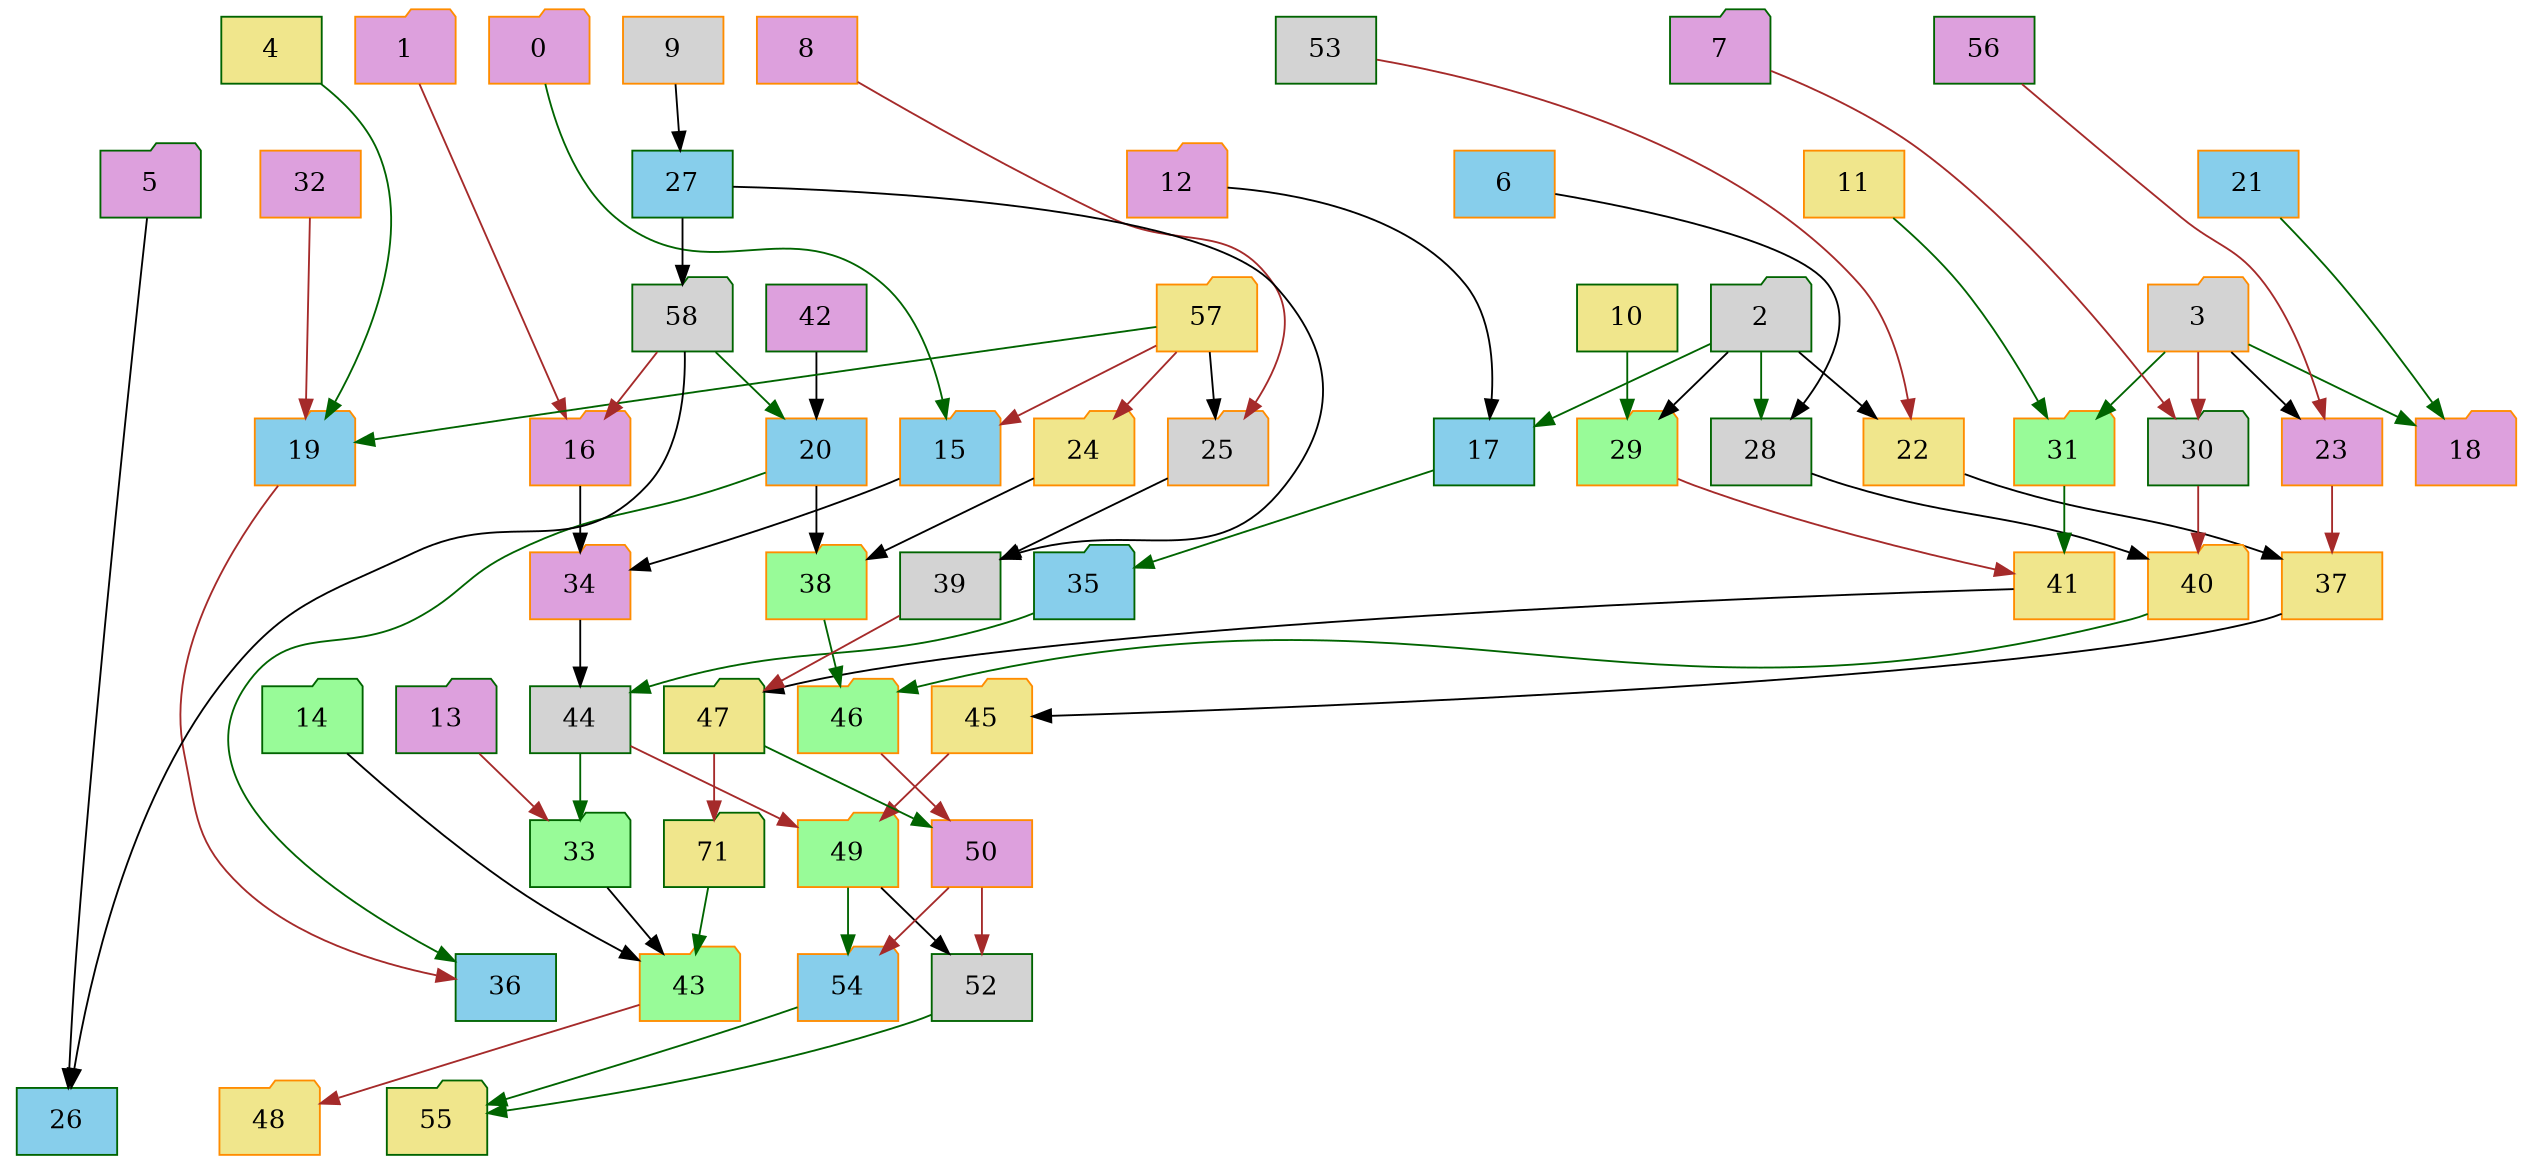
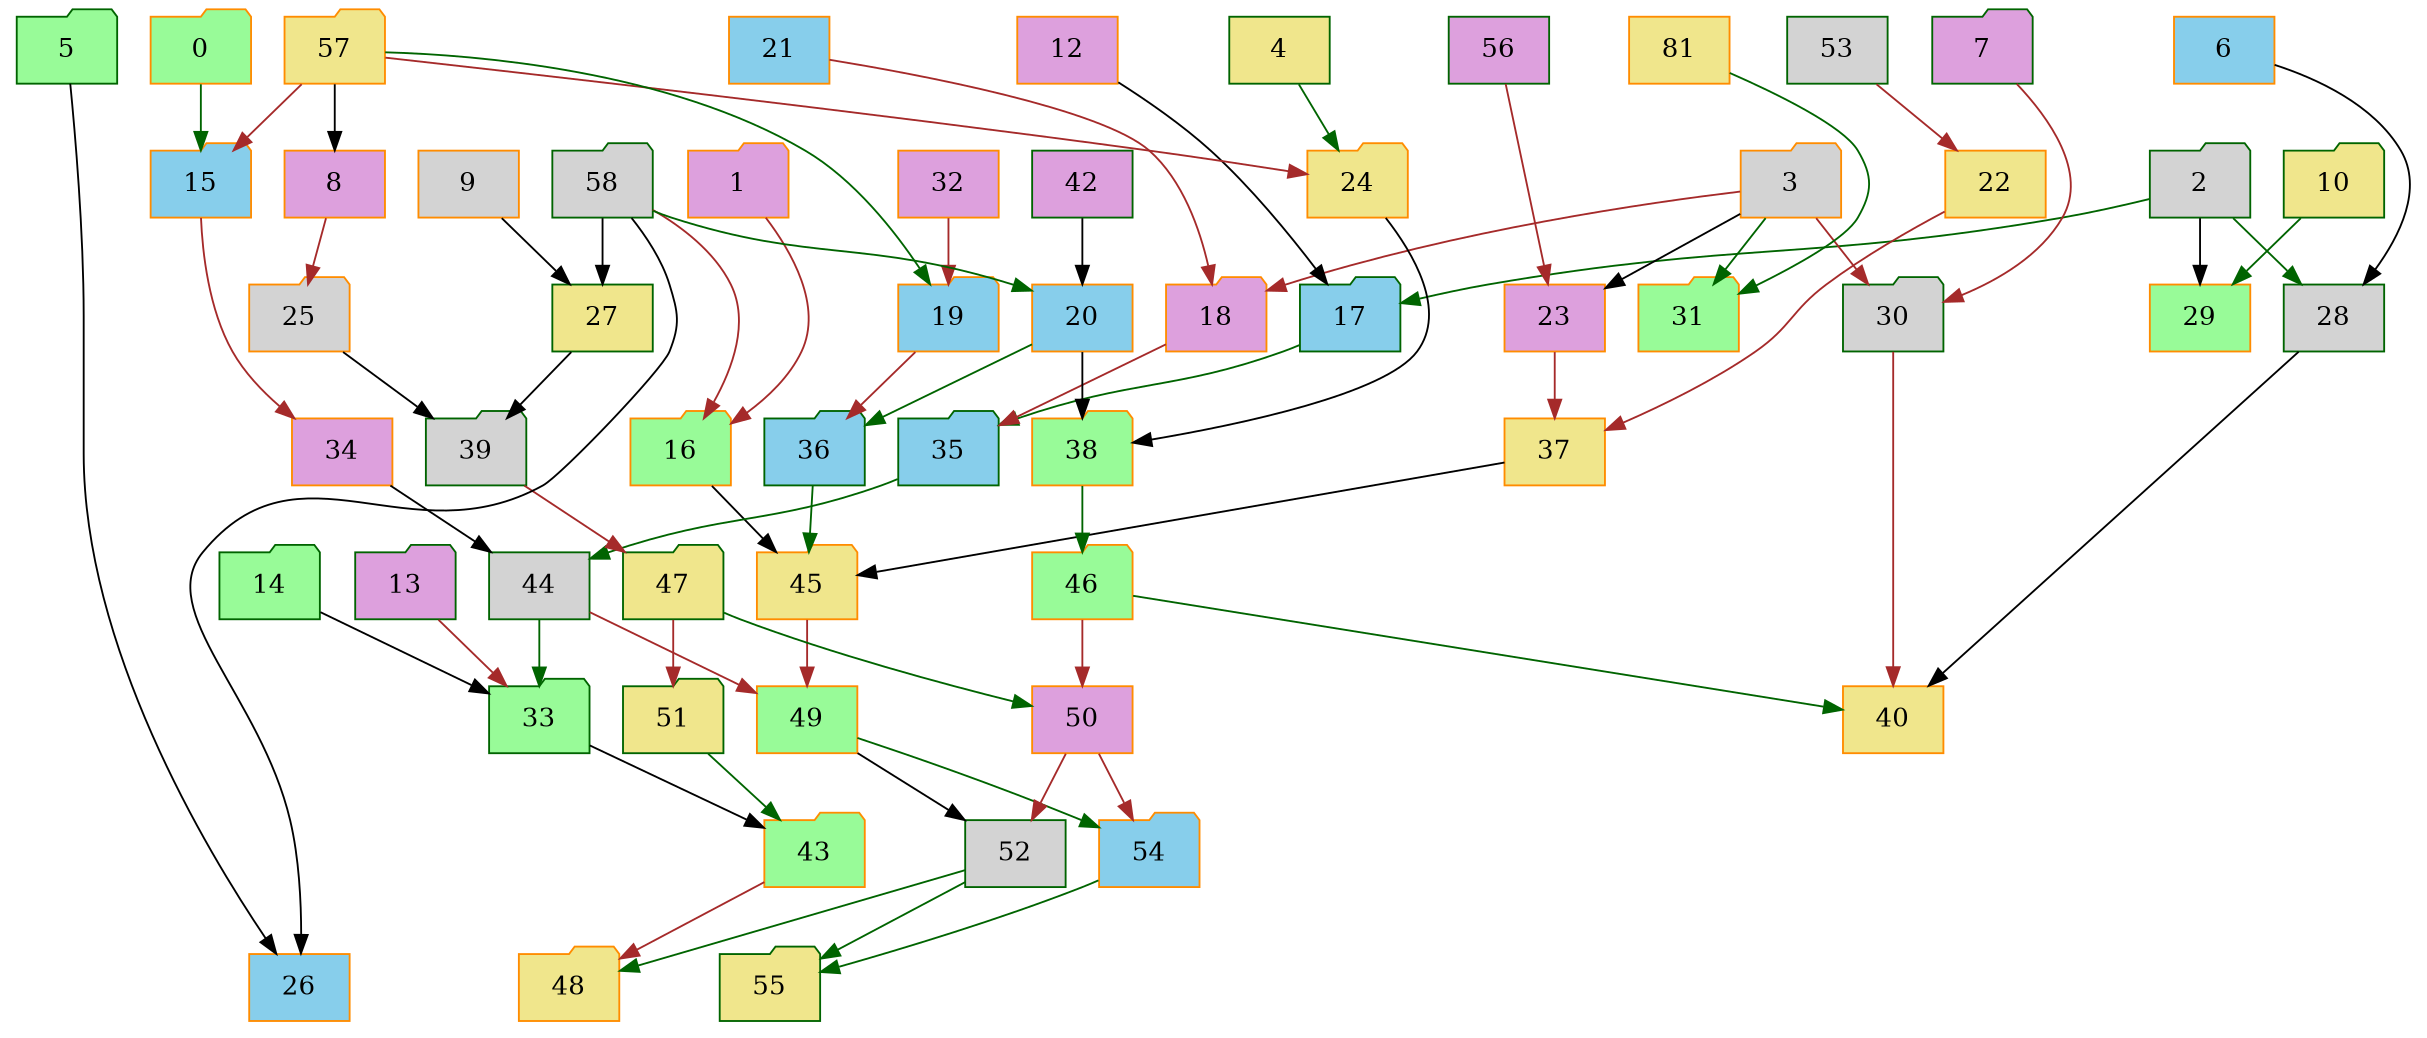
(539, 50) -> (201, 50)
(151, 184) -> (67, 50)
(683, 184) -> (603, 318)
(1177, 184) -> (1067, 50)
(1854, 184) -> (1679, 50)
(390, 236) -> (1314, 109)
(683, 237) -> (603, 242)
(2360, 307) -> (1057, 109)
(1627, 318) -> (2334, 184)
(1212, 376) -> (335, 108)
none -> (1095, 379)
(1834, 382) -> none
(2327, 382) -> (1510, 228)
(580, 452) -> (681, 452)
(1484, 452) -> (1350, 318)
(1627, 452) -> (2200, 318)
(580, 510) -> (734, 508)
(2114, 514) -> (1787, 323)
none -> (811, 518)
(775, 525) -> (219, 321)
(580, 586) -> (342, 452)
(950, 586) -> (476, 452)
(2064, 586) -> none
(2198, 586) -> (1893, 720)
(1533, 654) -> (1478, 651)
(714, 854) -> (673, 720)
(848, 854) -> (807, 720)
(478, 862) -> (396, 649)
none -> (802, 918)
(506, 988) -> (815, 452)
(67, 1121) -> (299, 988)
